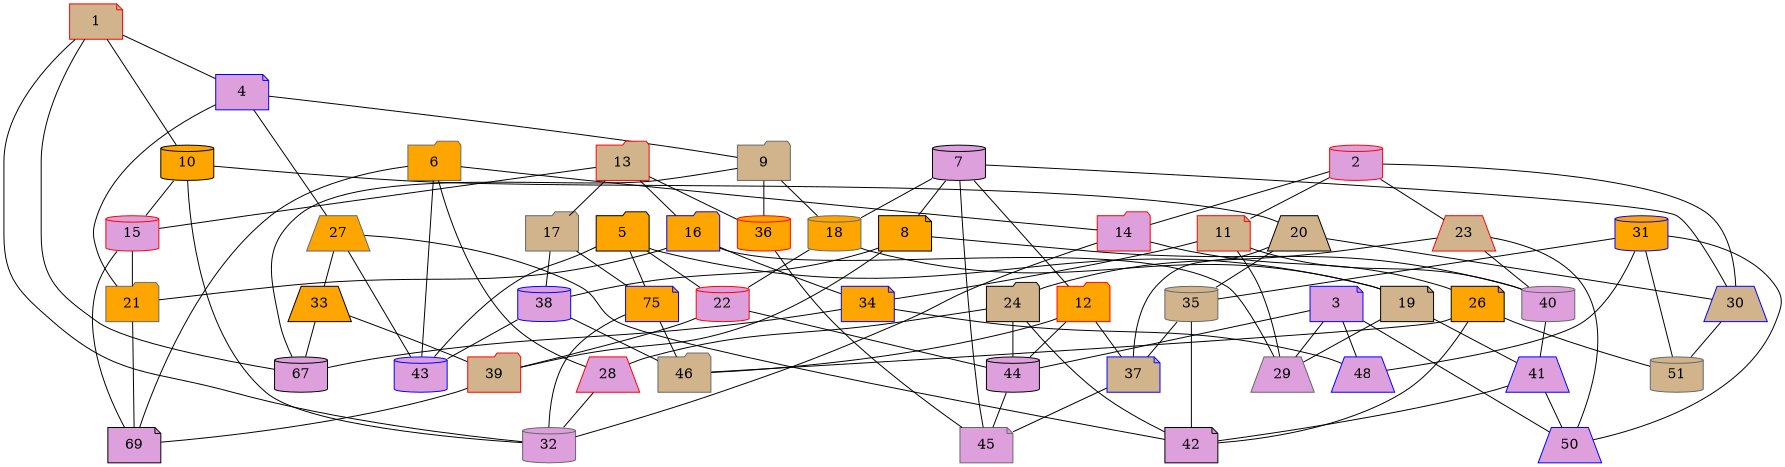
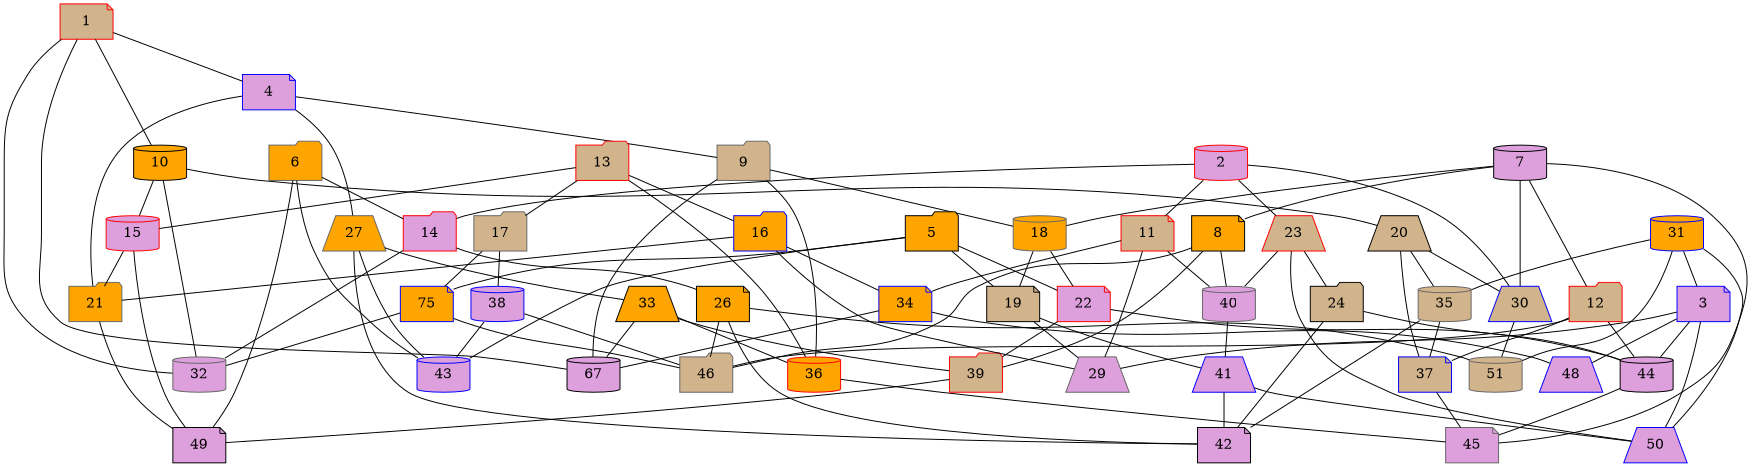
(725, 274) -> (961, 302)
(723, 304) -> (1084, 304)
(1084, 304) -> (1596, 304)
(1530, 342) -> (1690, 269)
none -> (749, 347)
(608, 375) -> none
(134, 445) -> (199, 445)
